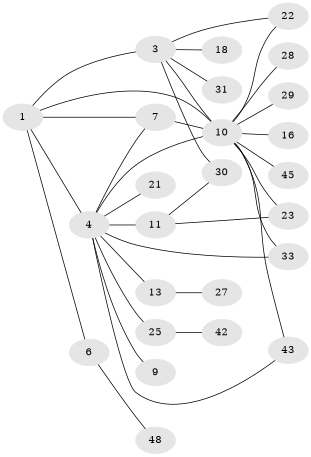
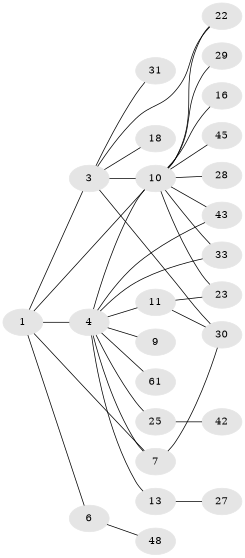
(194, 126) -> (197, 402)
(156, 185) -> (156, 382)
